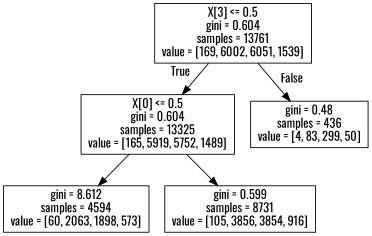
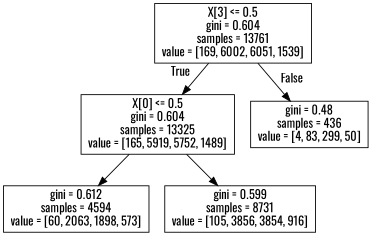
(76, 209) -> (76, 209)
